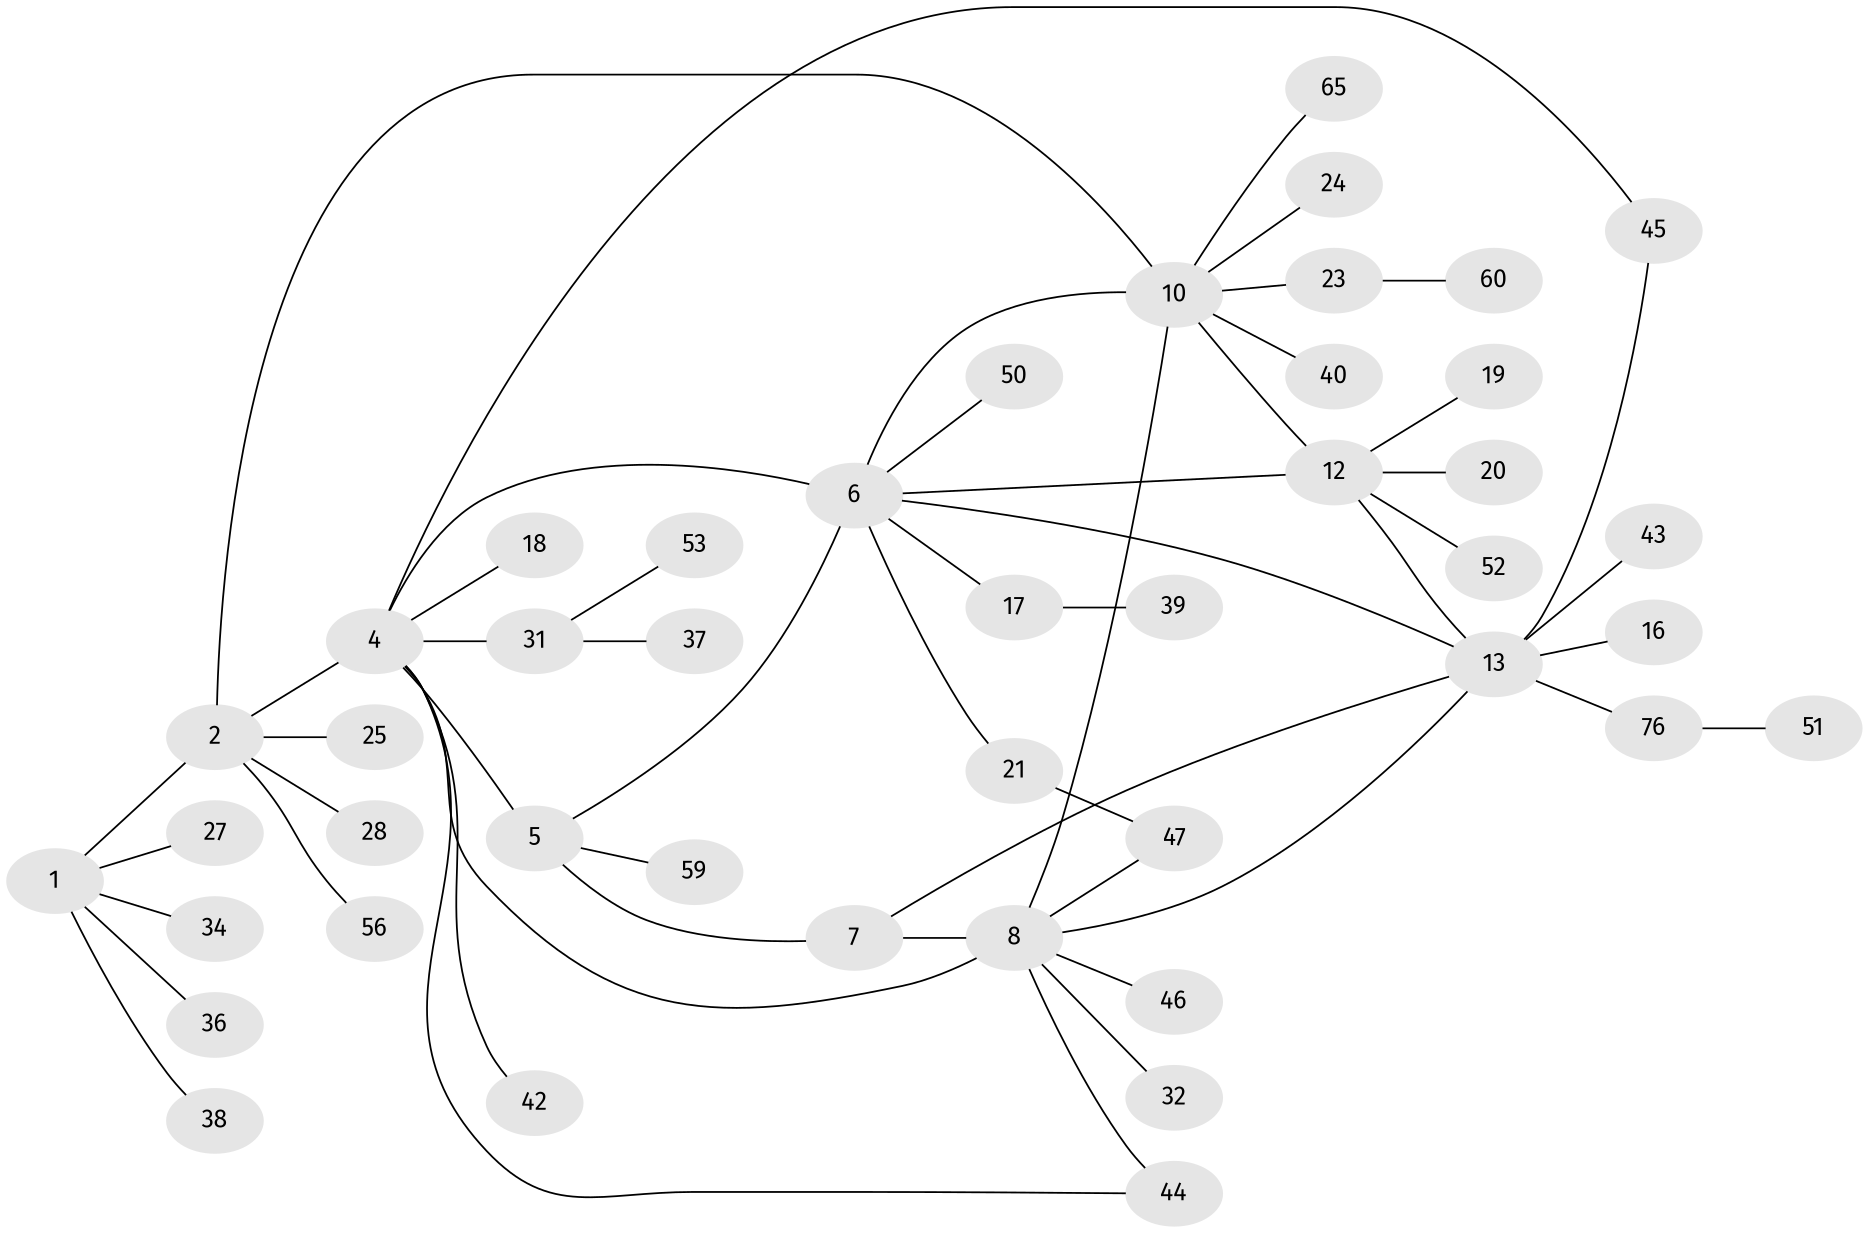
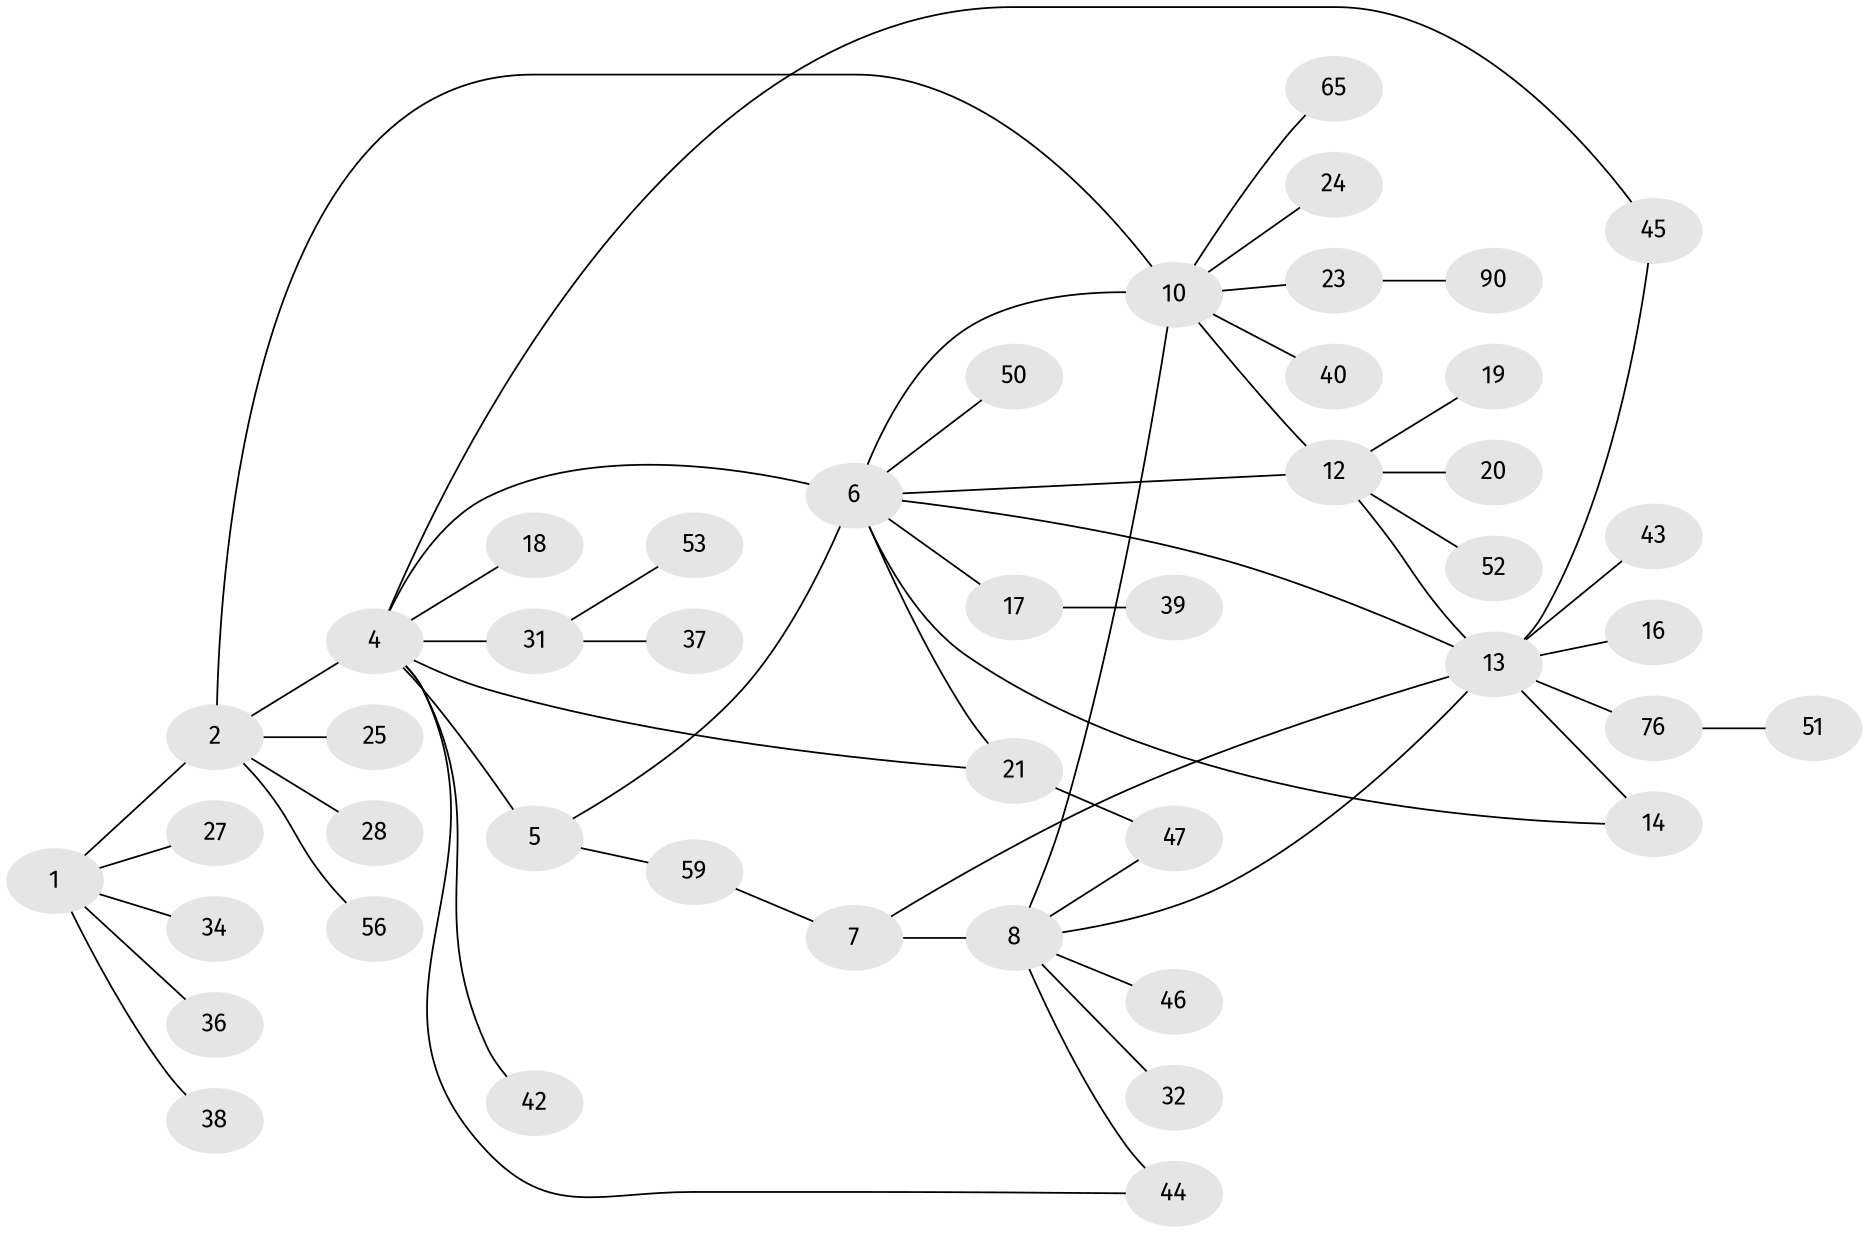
(1494, 281) -> (1494, 281)
none -> (1654, 824)
(676, 929) -> (775, 905)
(602, 976) -> (672, 731)
